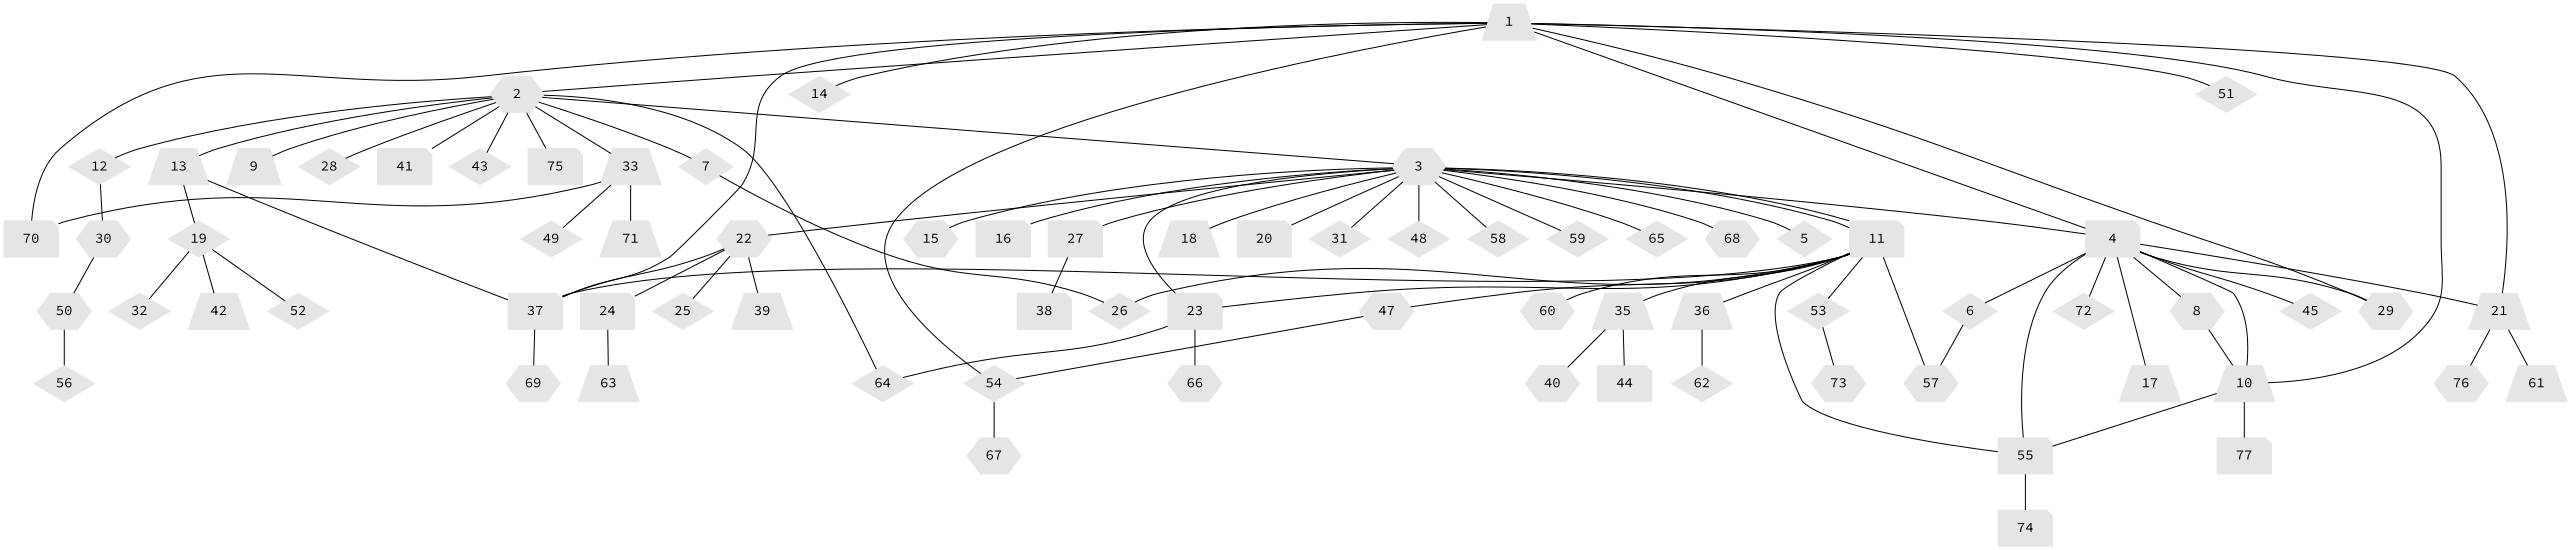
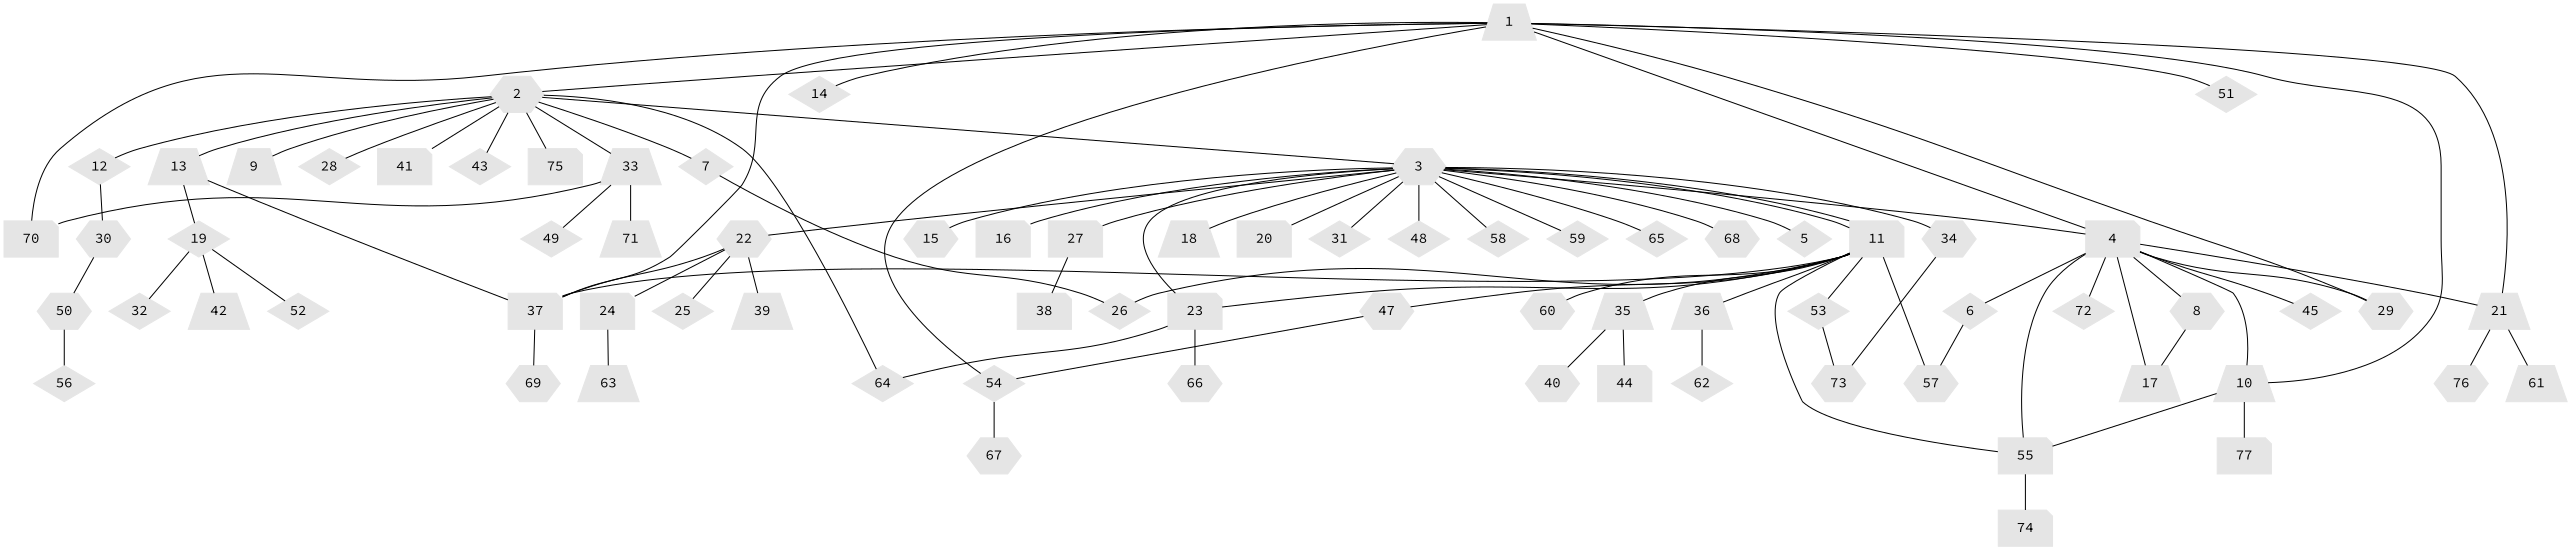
none -> (1949, 239)
(2221, 348) -> (2173, 348)
